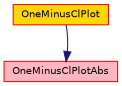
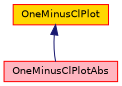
(68, 38) -> (54, 48)
